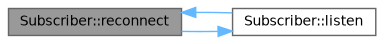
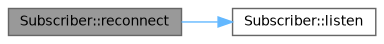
(214, 12) -> none
